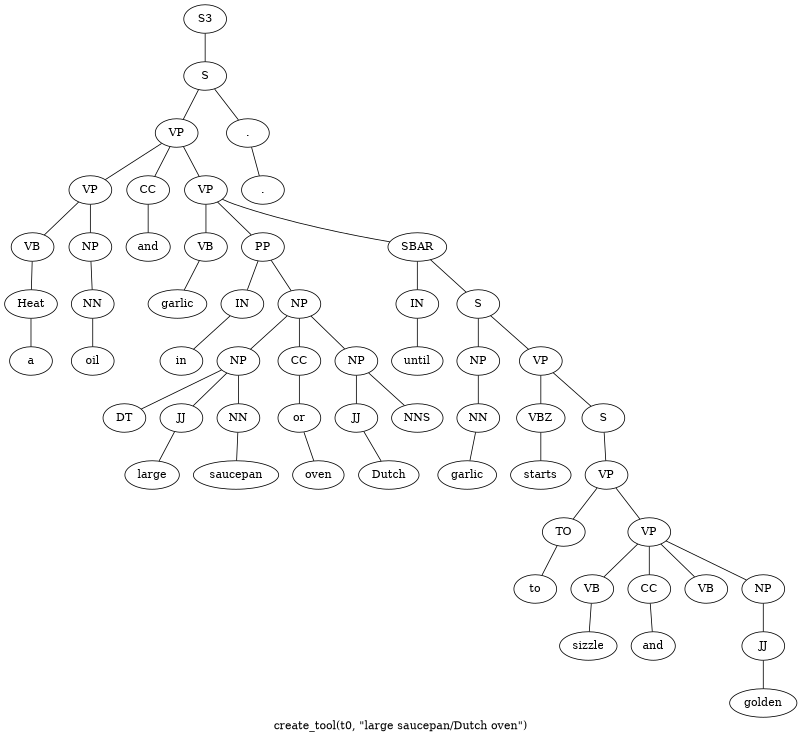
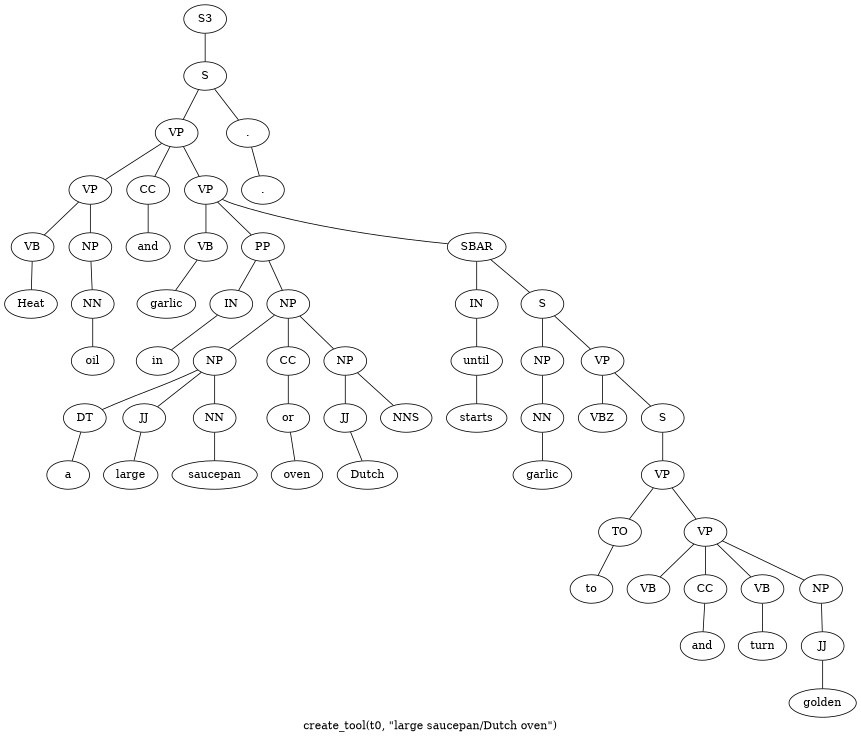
(31, 333) -> (76, 447)
(541, 447) -> (477, 390)
(588, 646) -> none
none -> (762, 646)
